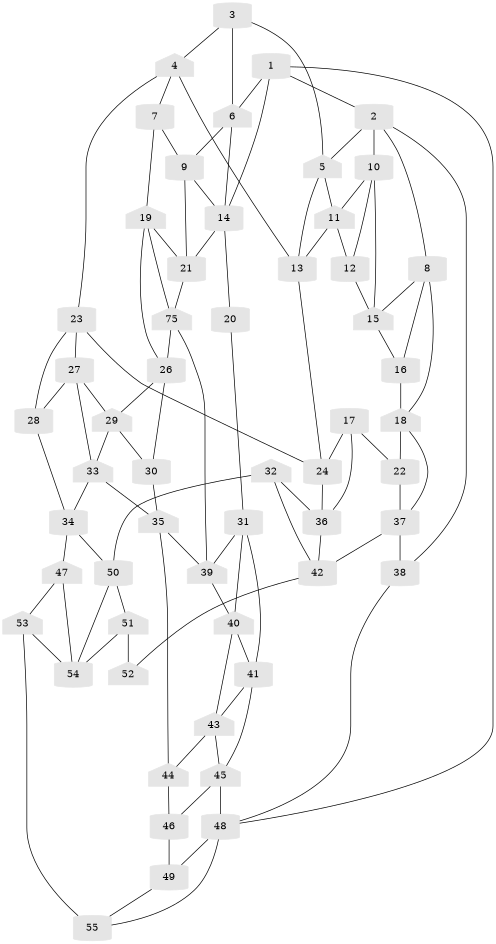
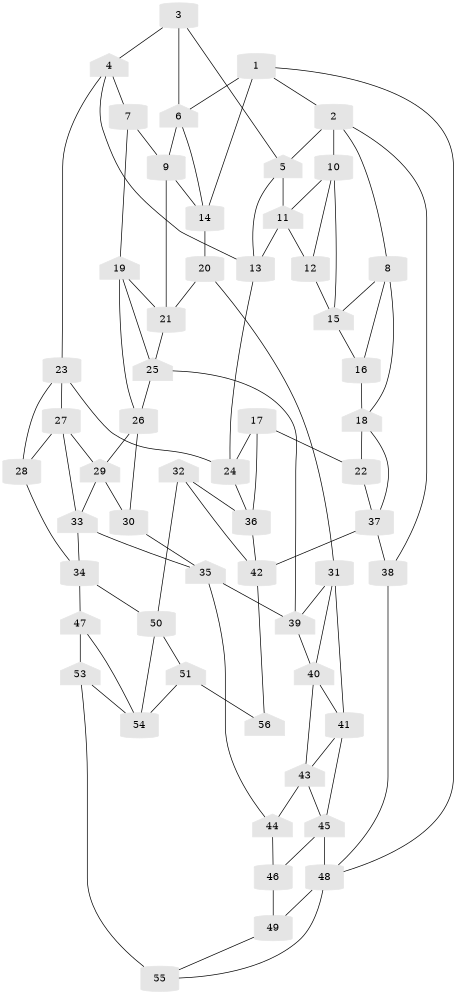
(205, 244) -> (185, 294)
(172, 320) -> (153, 370)
(128, 675) -> (265, 725)
